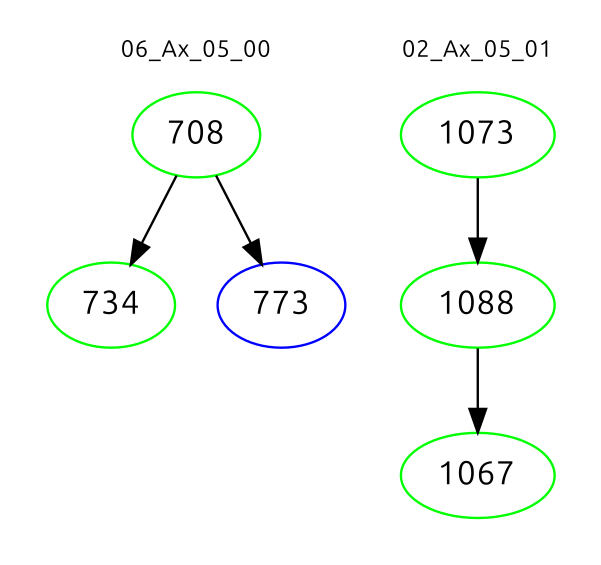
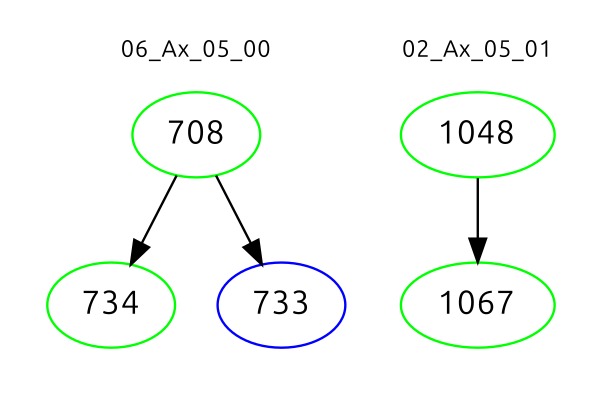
(478, 135) -> none
(281, 305) -> (281, 305)
(478, 305) -> (478, 135)
